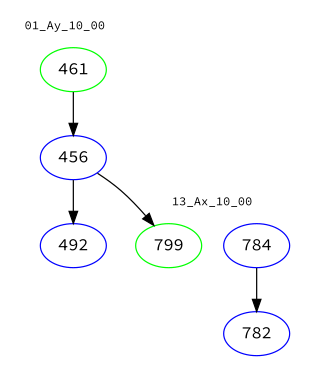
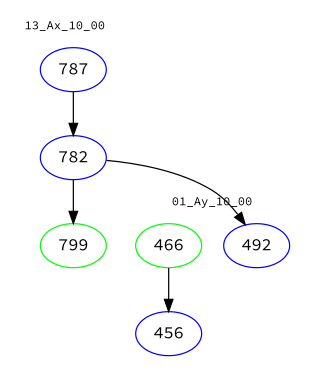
(73, 70) -> (169, 246)
(73, 196) -> (178, 175)
(134, 203) -> (73, 196)
(257, 246) -> (73, 70)
